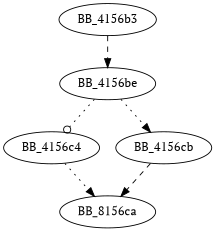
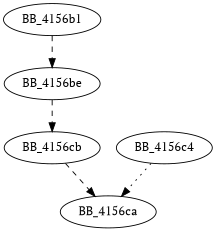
(108, 20) -> (52, 20)
(133, 112) -> (52, 111)
(82, 113) -> none
(108, 212) -> (108, 212)
